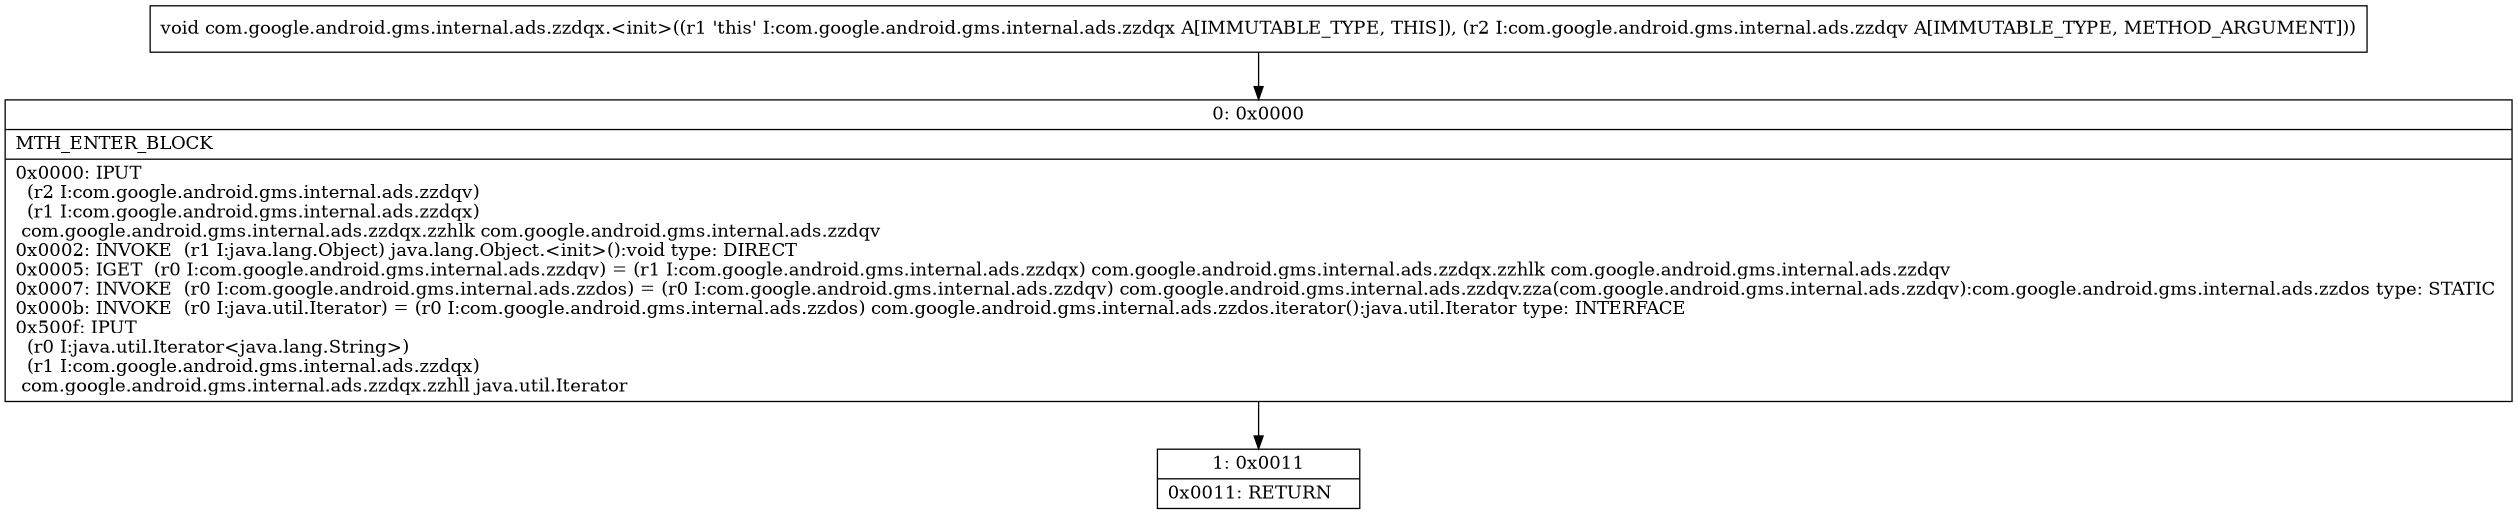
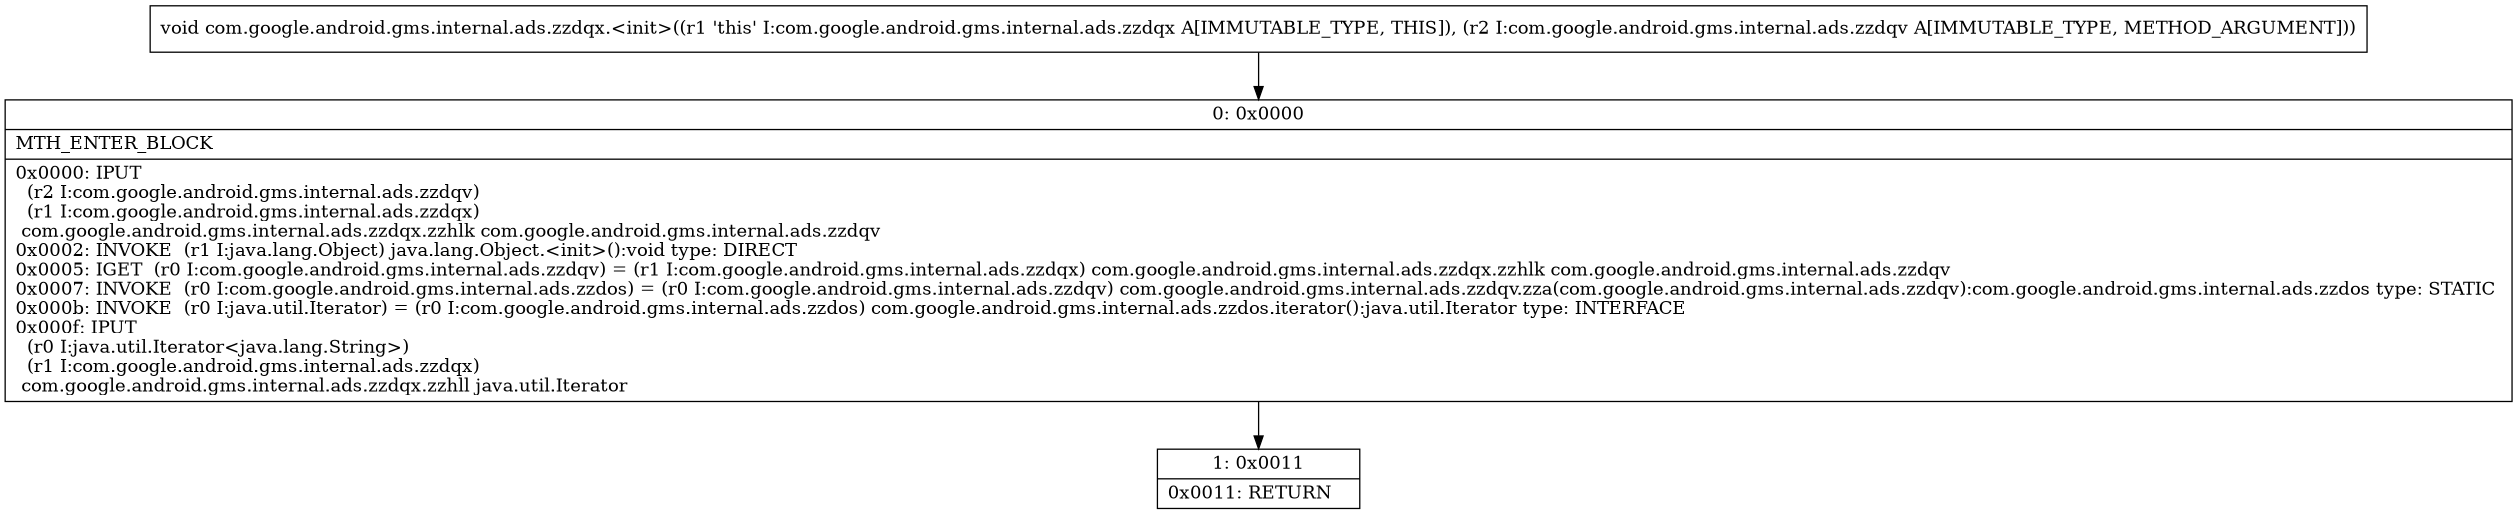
(82, 328) -> (82, 328)
